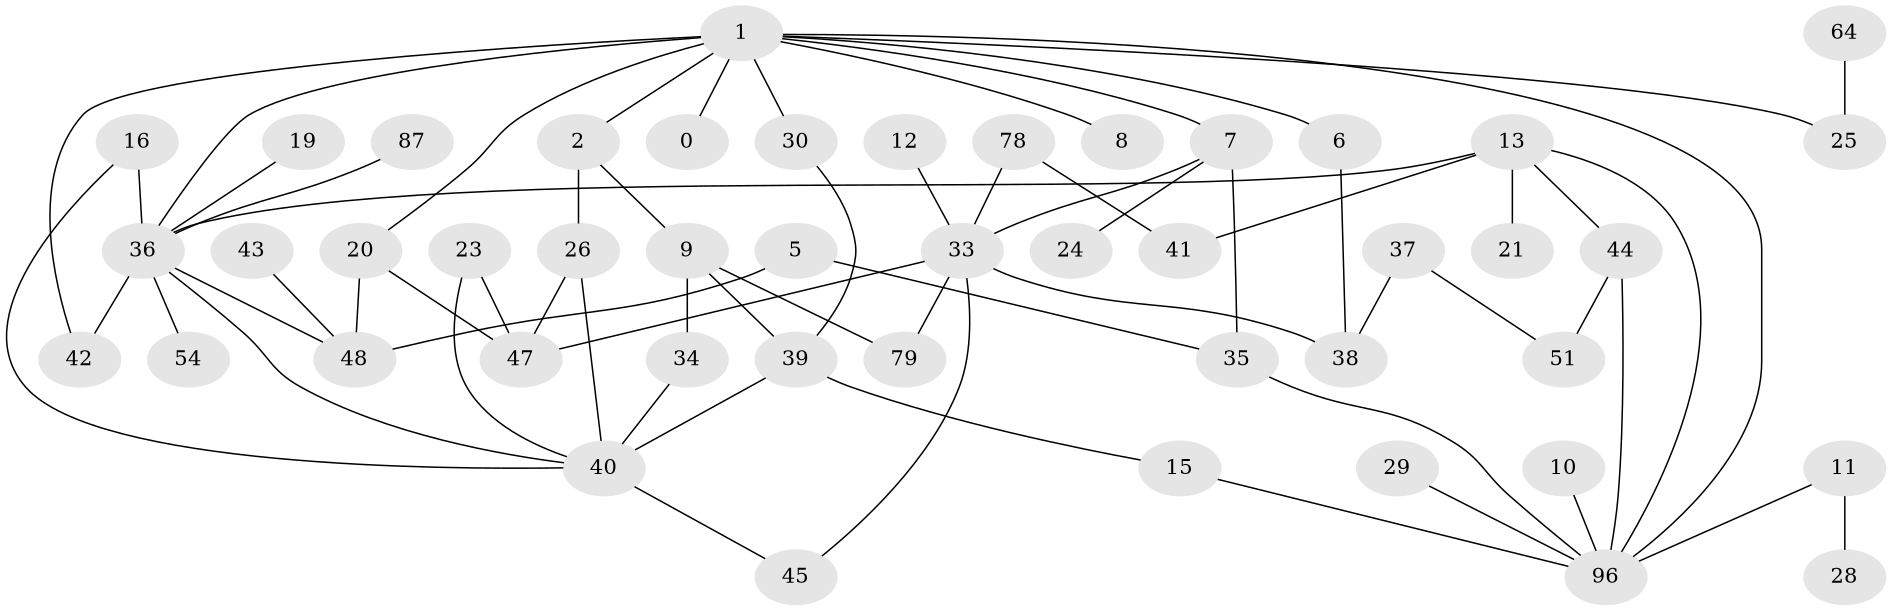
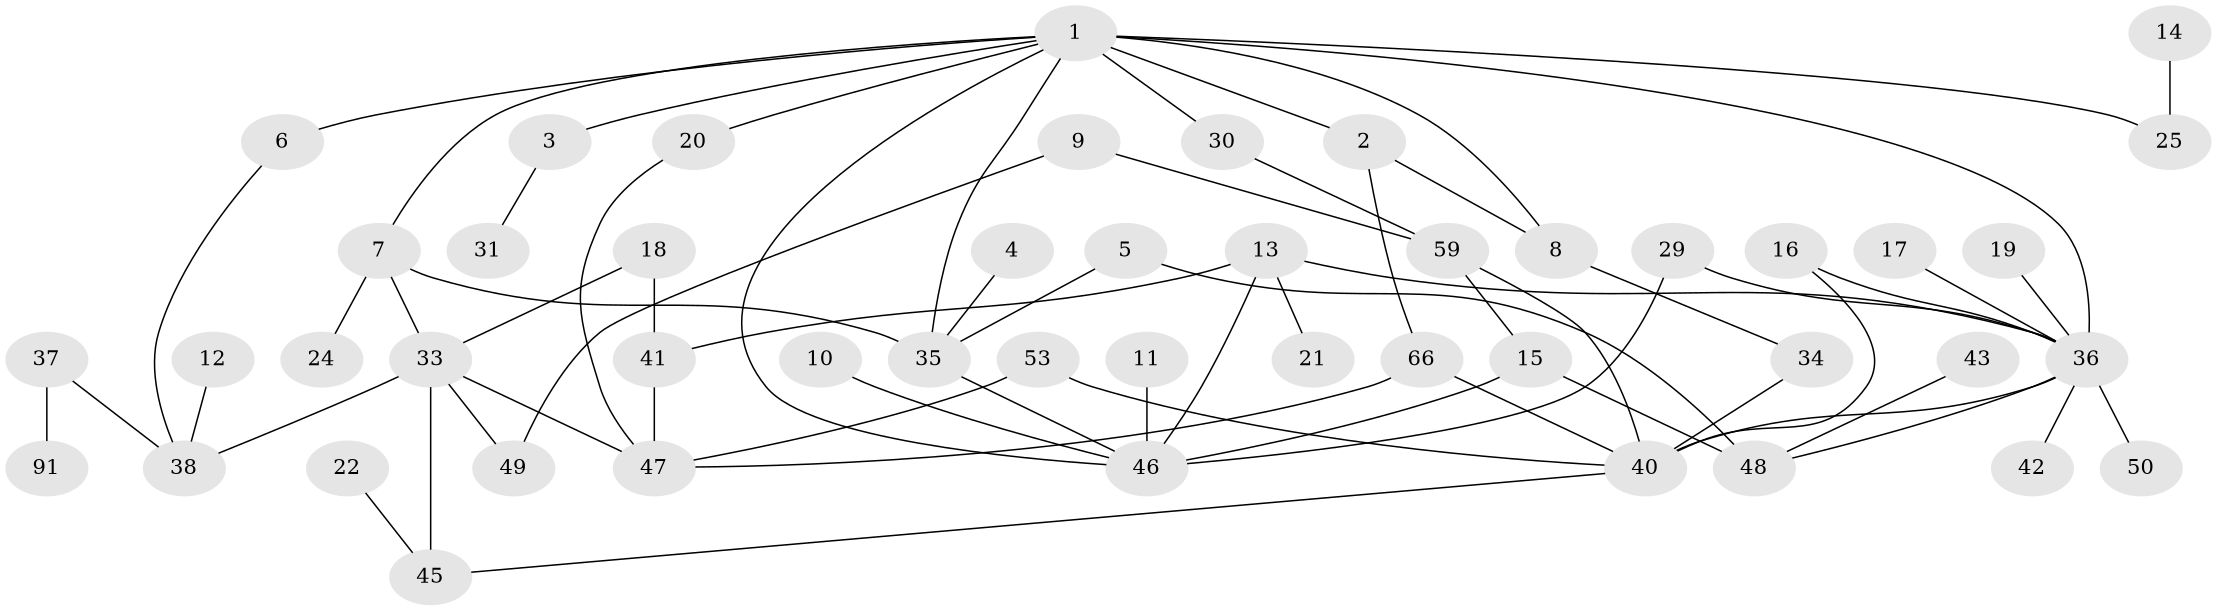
(1845, 33) -> (2170, 33)
(275, 70) -> (972, 193)
(412, 142) -> (1895, 251)
(687, 142) -> (550, 142)
(1014, 142) -> (654, 251)
(633, 196) -> (1460, 196)
(934, 197) -> (199, 414)
(470, 251) -> (1038, 360)
none -> (488, 251)
(578, 251) -> (1422, 360)
none -> (1012, 251)
(1621, 251) -> none
none -> (1880, 304)
(358, 305) -> (1643, 414)
(687, 305) -> (1684, 305)
(189, 360) -> (2141, 468)
(796, 360) -> (1448, 251)
(905, 360) -> (514, 468)
(1564, 360) -> (47, 468)
none -> (654, 414)
none -> (348, 468)
(1606, 577) -> (1147, 468)
(1845, 577) -> none
